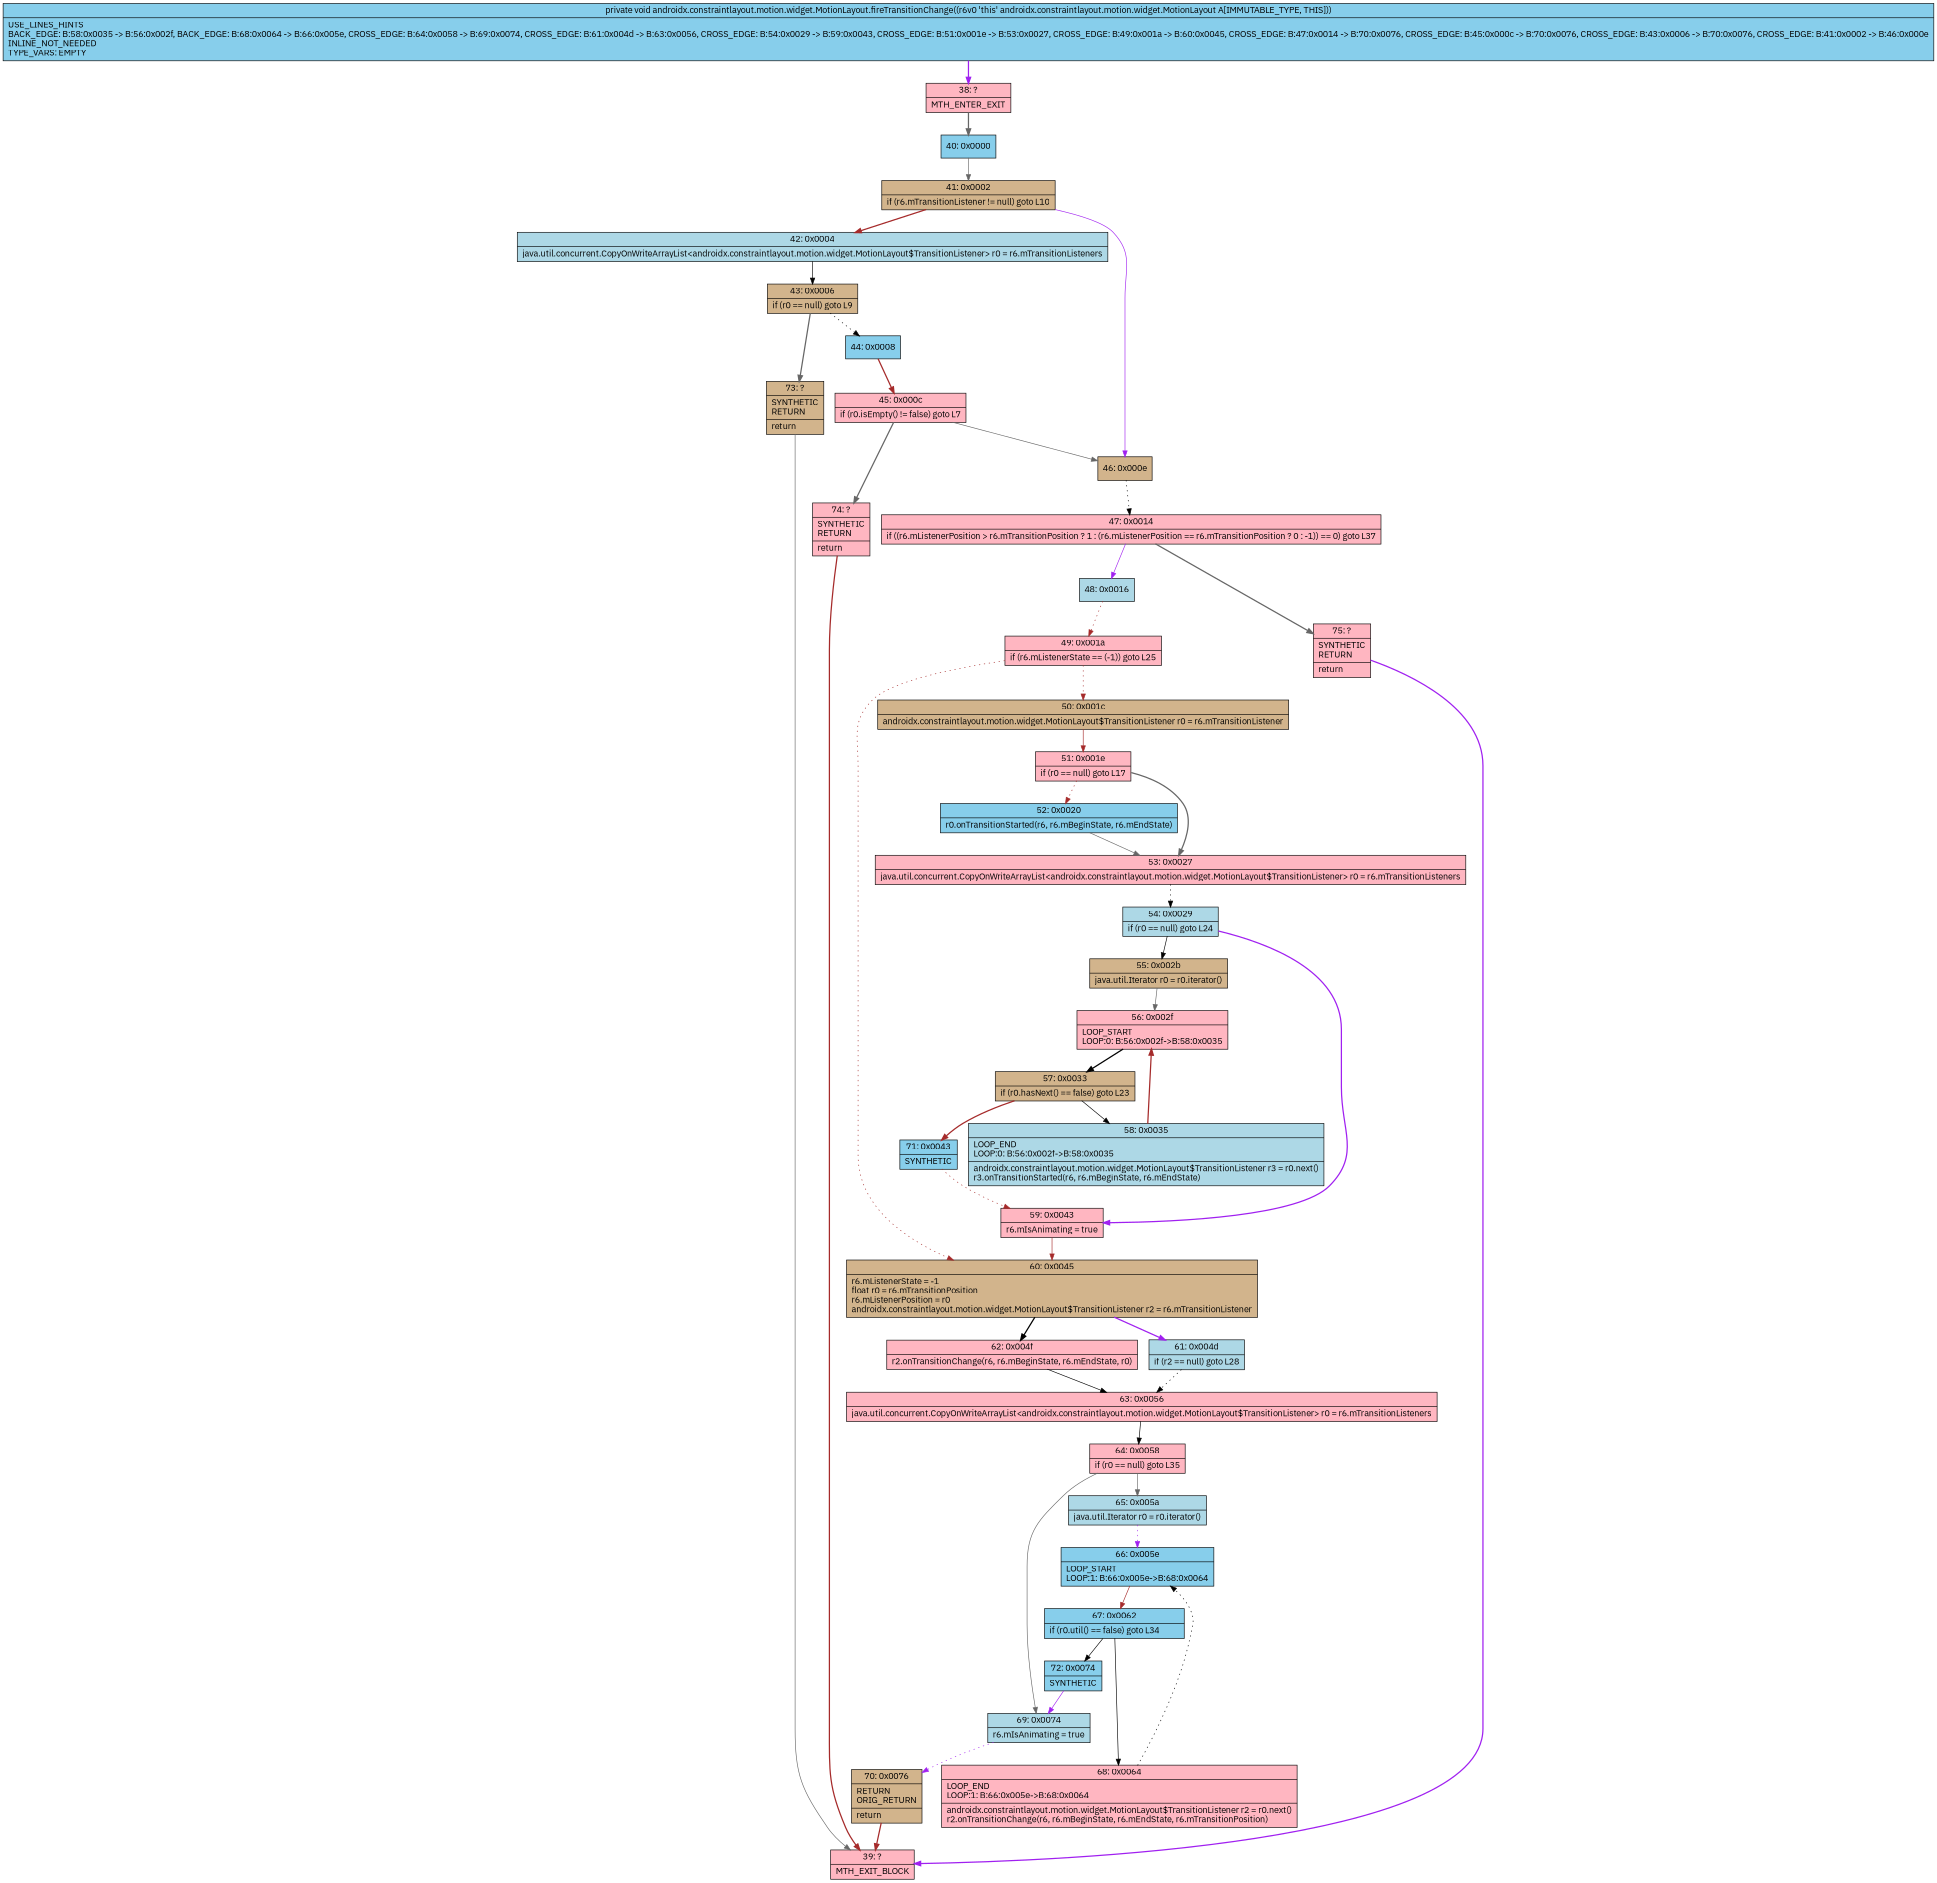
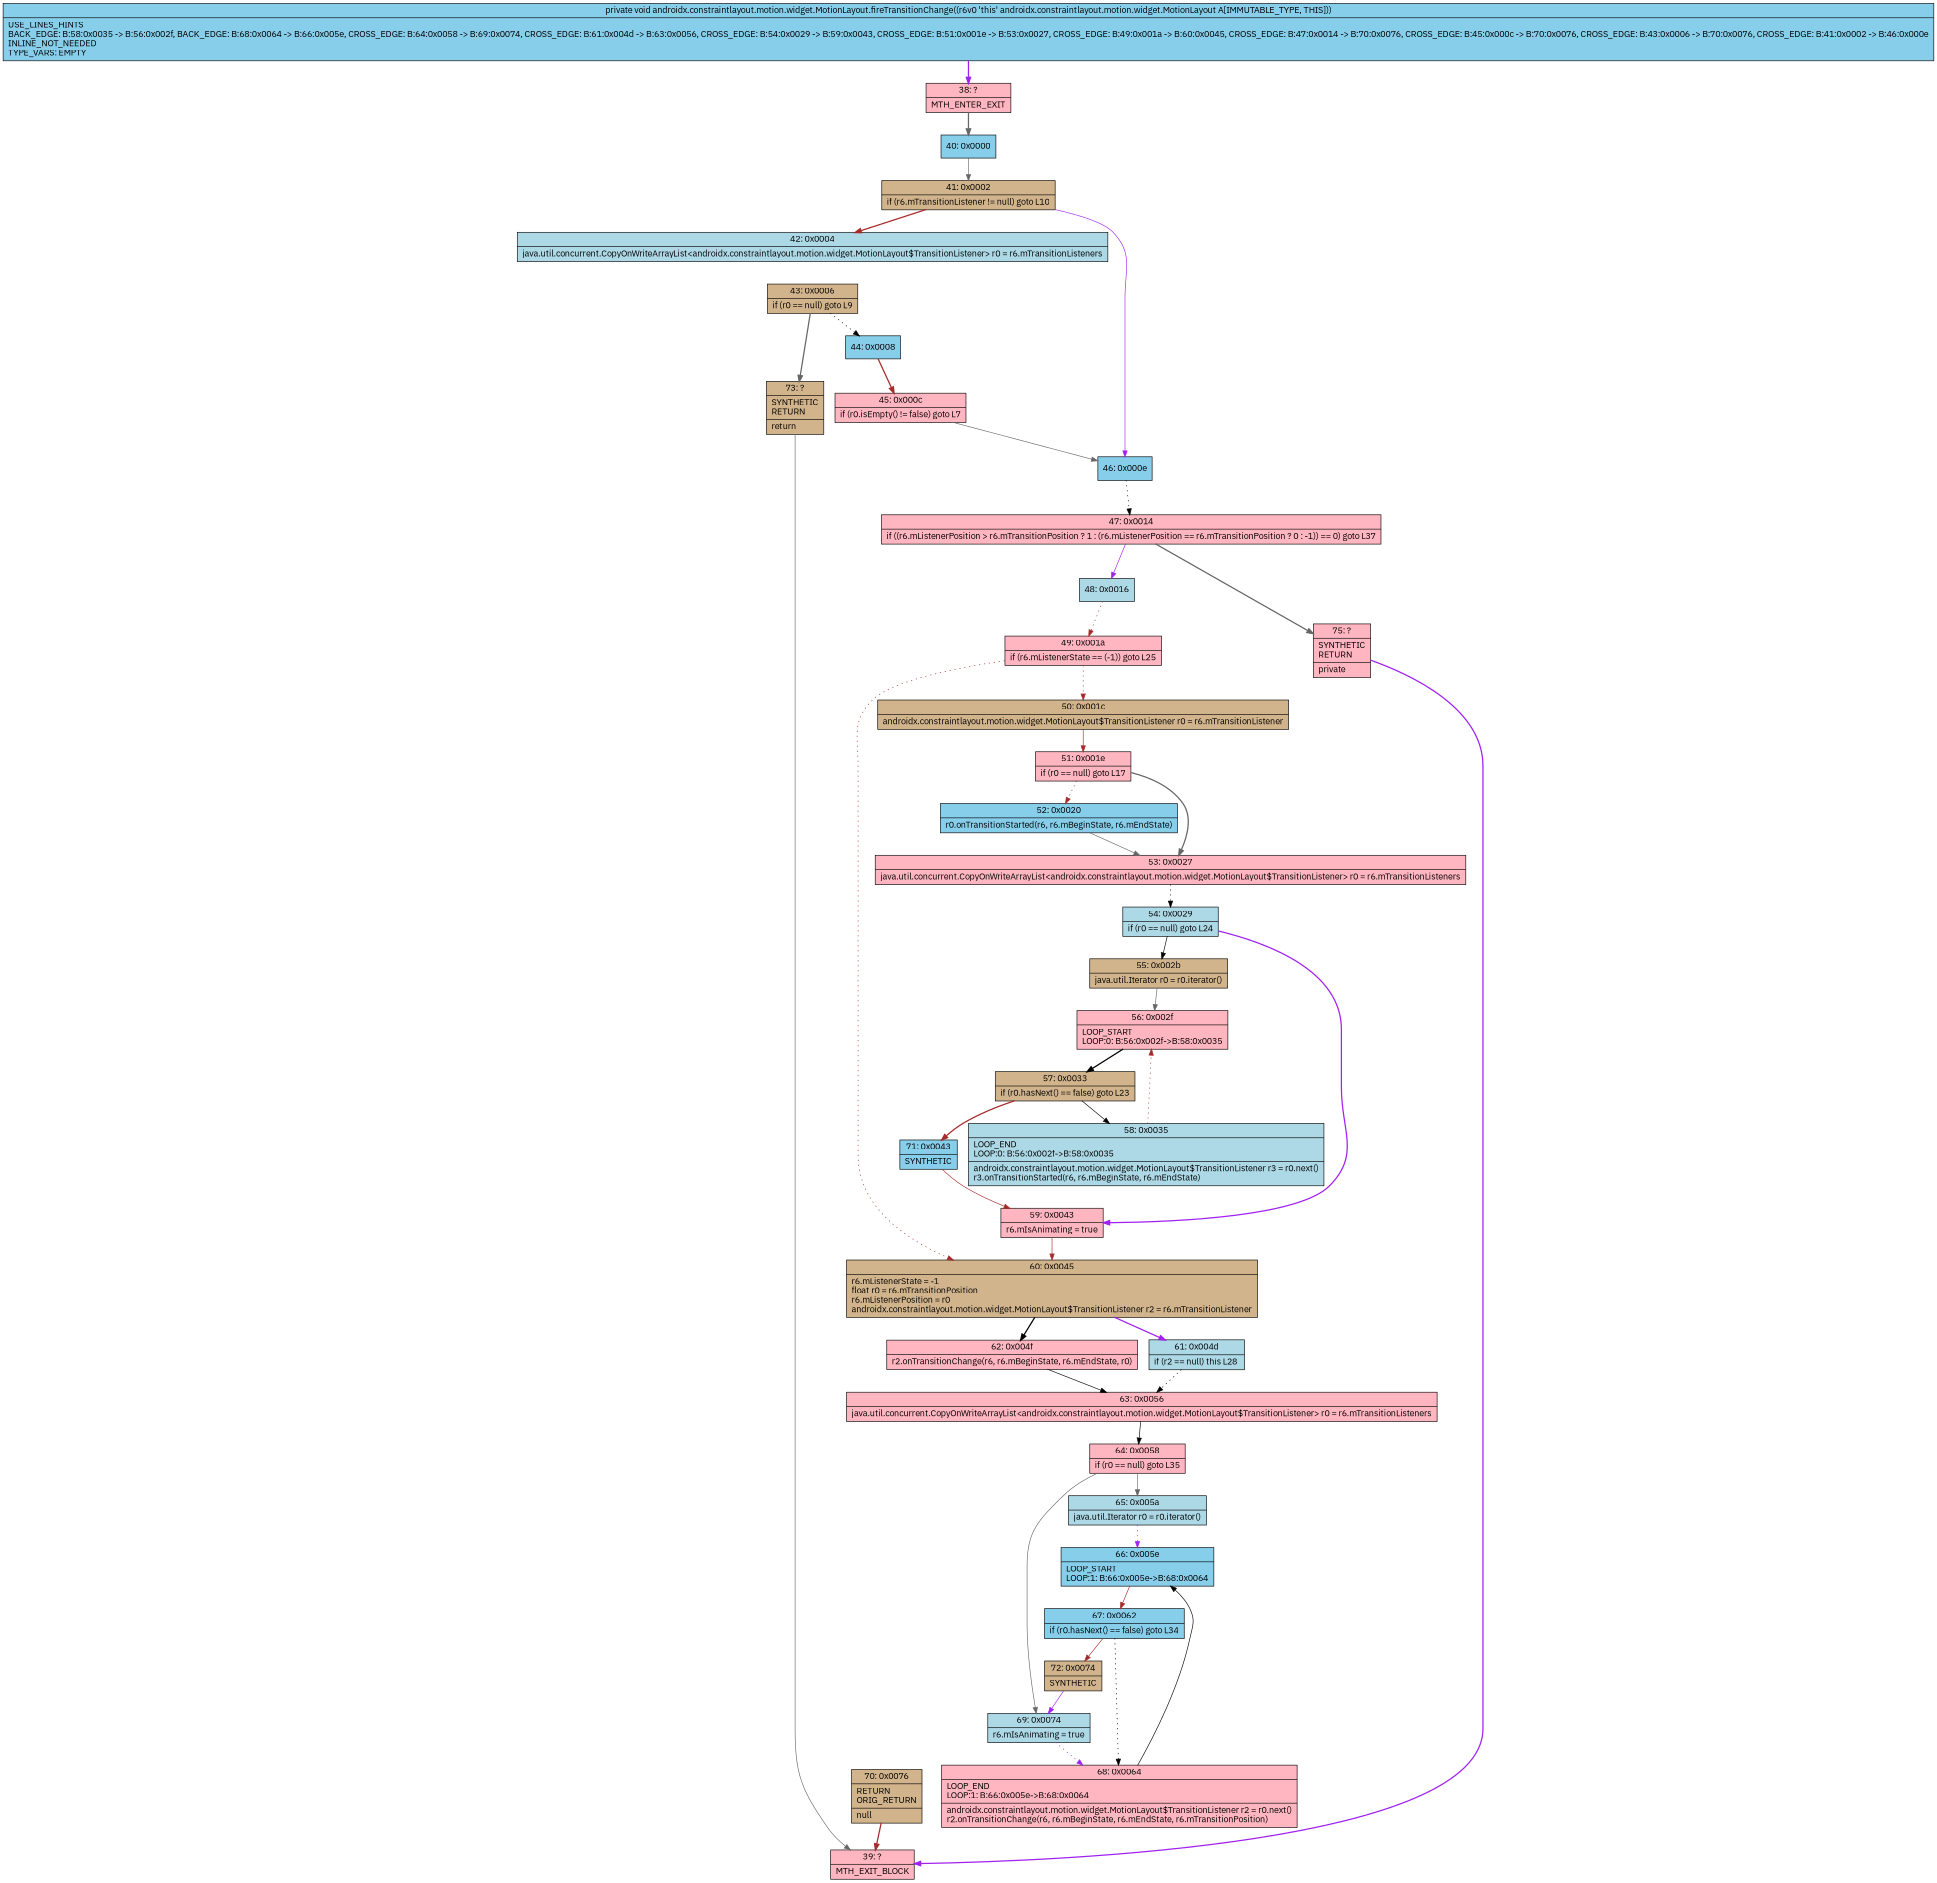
(813, 270) -> none
(1125, 469) -> (1125, 469)
(841, 529) -> none
(1331, 670) -> (1332, 670)
(1149, 1089) -> (1149, 1089)
(971, 1191) -> (971, 1191)
(1197, 1362) -> (1196, 1362)
(1105, 1631) -> (1114, 1631)
(1096, 1647) -> (1096, 1647)
(1073, 1676) -> (1073, 1676)
(1178, 1678) -> (1178, 1678)
(1117, 1699) -> (1117, 1699)
(960, 1755) -> (1067, 1752)
(869, 1815) -> (864, 1815)
